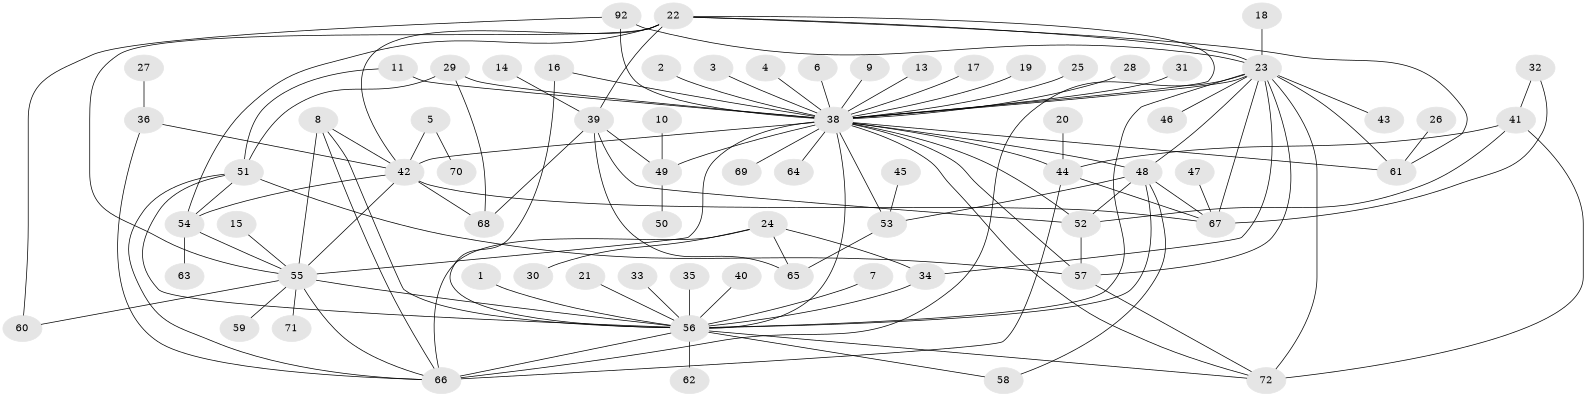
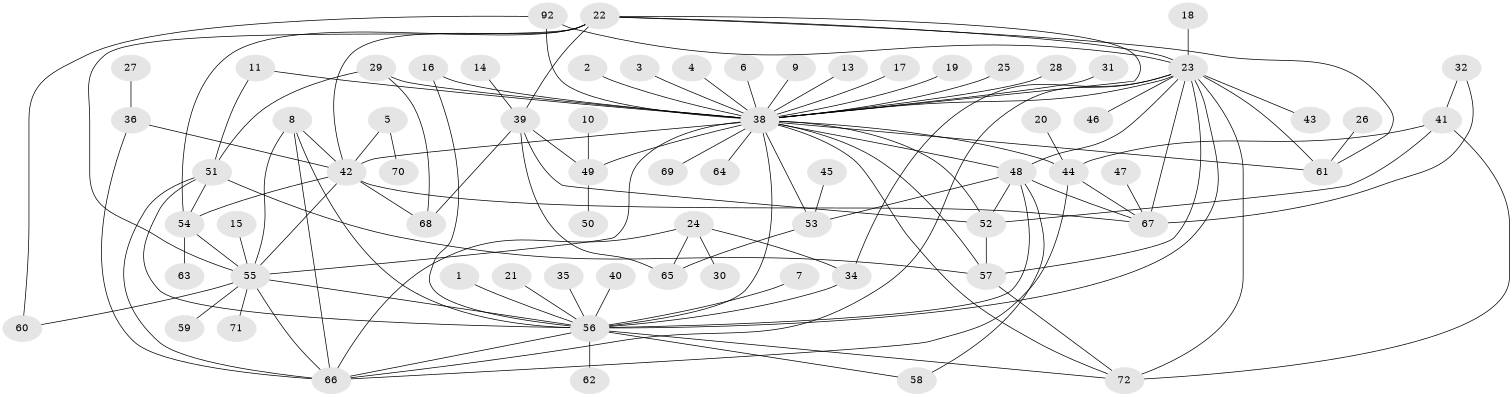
(638, 276) -> none
